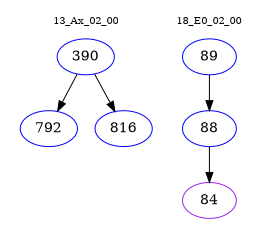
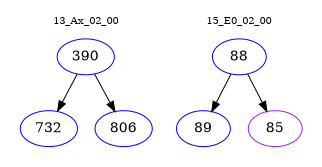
(209, 21) -> (239, 21)
(209, 88) -> (224, 88)
(49, 129) -> (49, 129)
(124, 129) -> (124, 129)
(209, 200) -> (275, 129)
